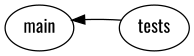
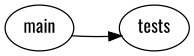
(103, 19) -> (90, 37)
